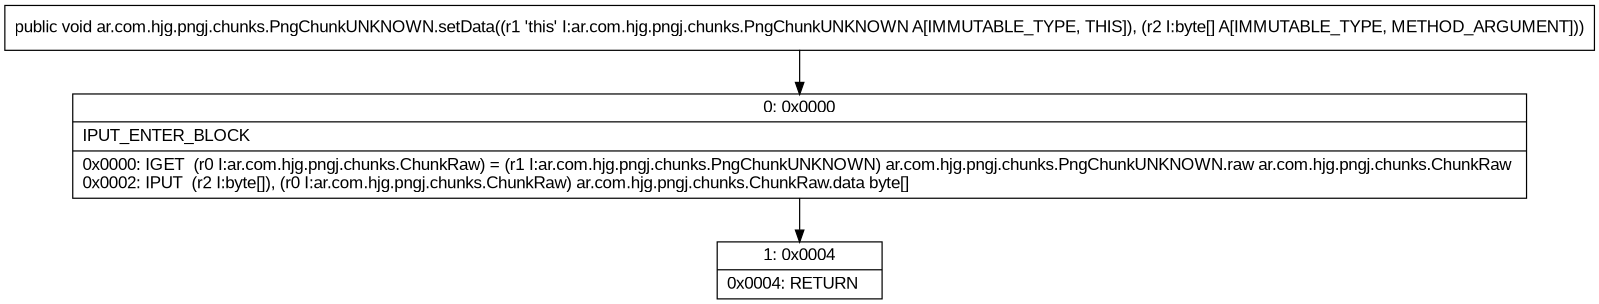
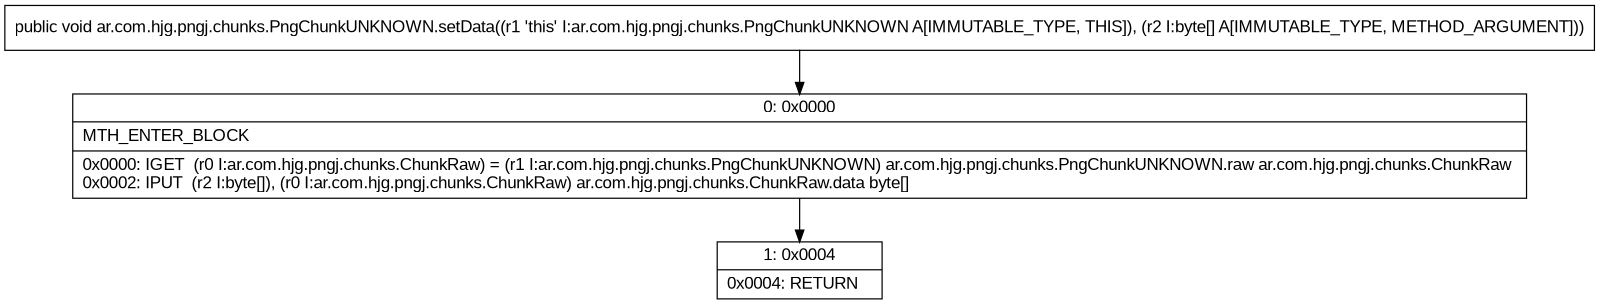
(167, 136) -> (166, 136)
